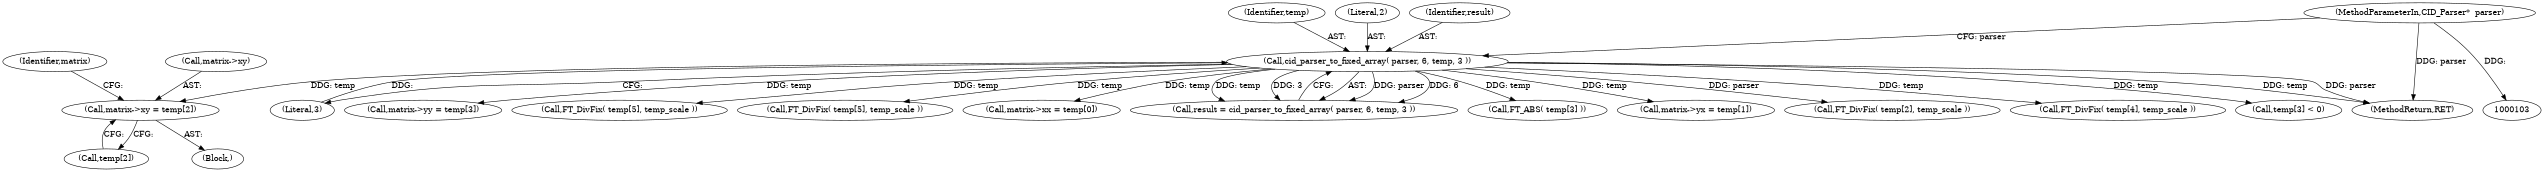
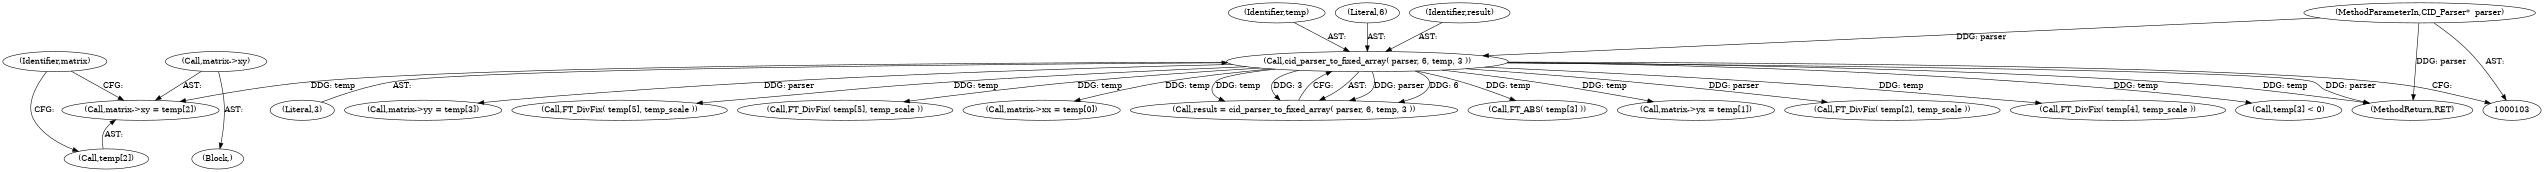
(1367, 13) -> (1367, 13)
(1981, 37) -> (1981, 37)
(2496, 62) -> (2496, 62)
(780, 75) -> (1998, 67)
(404, 86) -> (404, 86)
(789, 86) -> (789, 86)
(131, 134) -> (33, 119)
(178, 134) -> (224, 107)
(115, 135) -> (115, 135)
